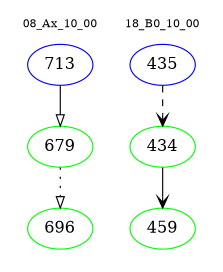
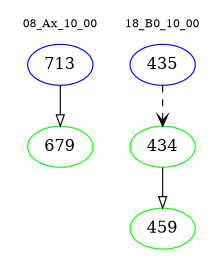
(163, 182) -> (163, 182)
(60, 229) -> none
